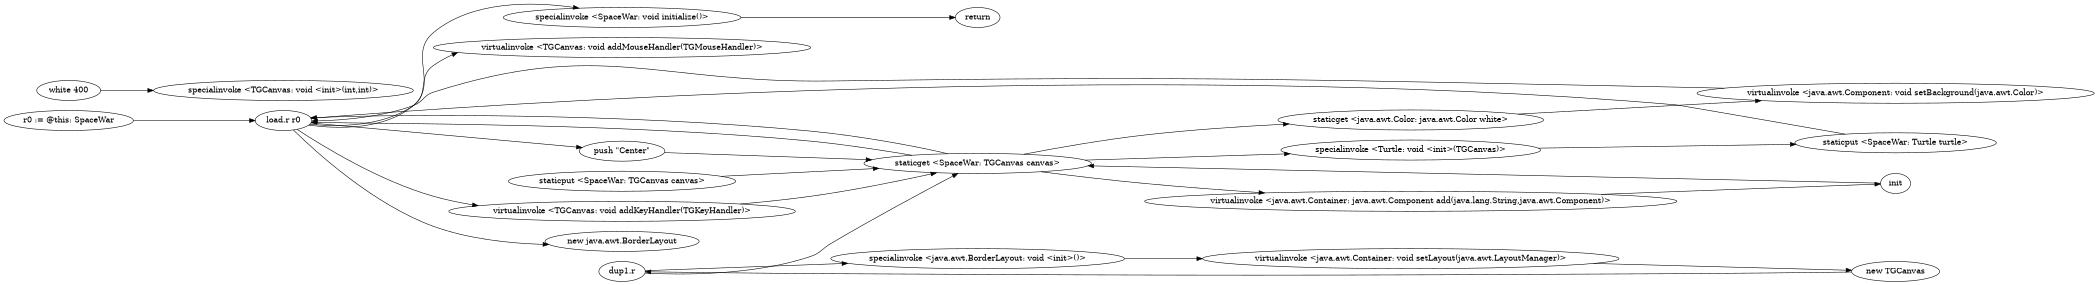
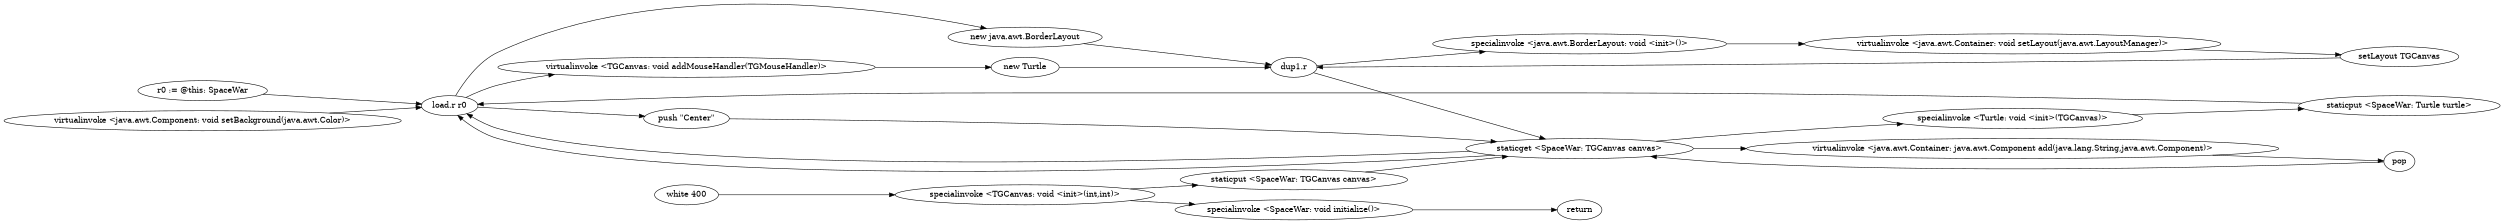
(423, 51) -> (1160, 202)
none -> (1175, 54)
none -> (1025, 67)
(1411, 120) -> none
(1896, 183) -> (2399, 161)
none -> (1161, 187)
(622, 211) -> none
(1896, 271) -> (2399, 57)
